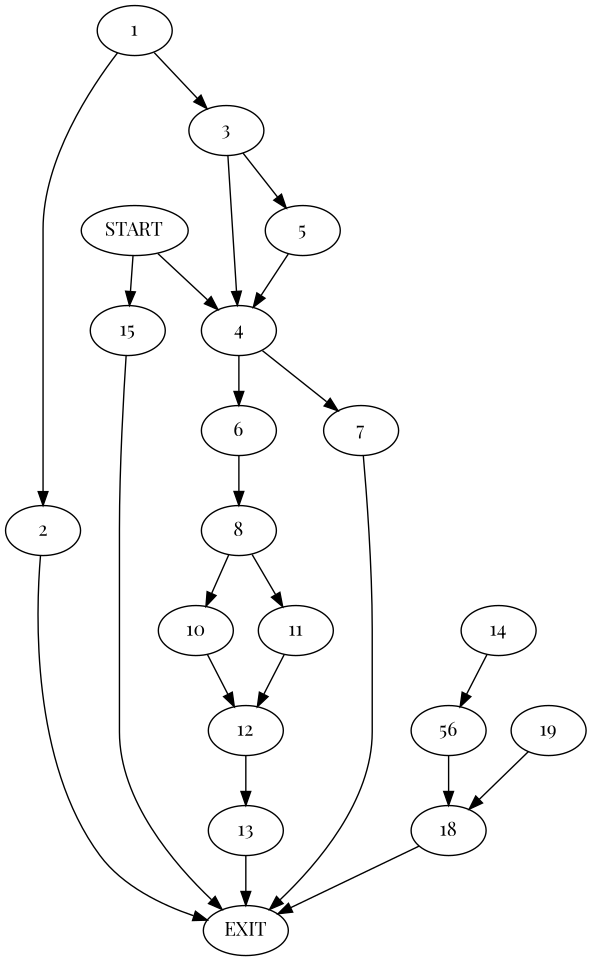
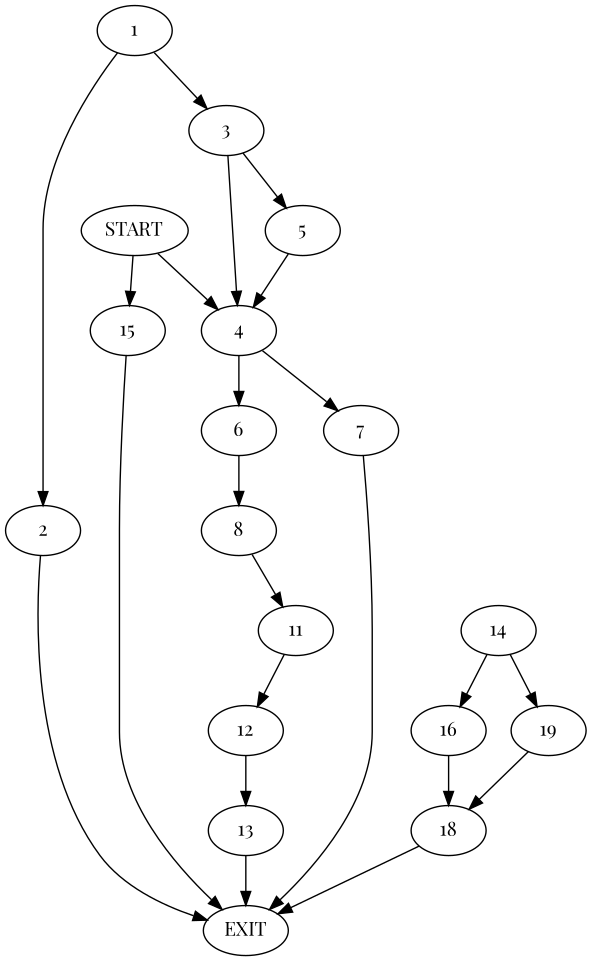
(196, 631) -> none
none -> (520, 674)
(449, 731) -> (449, 731)
